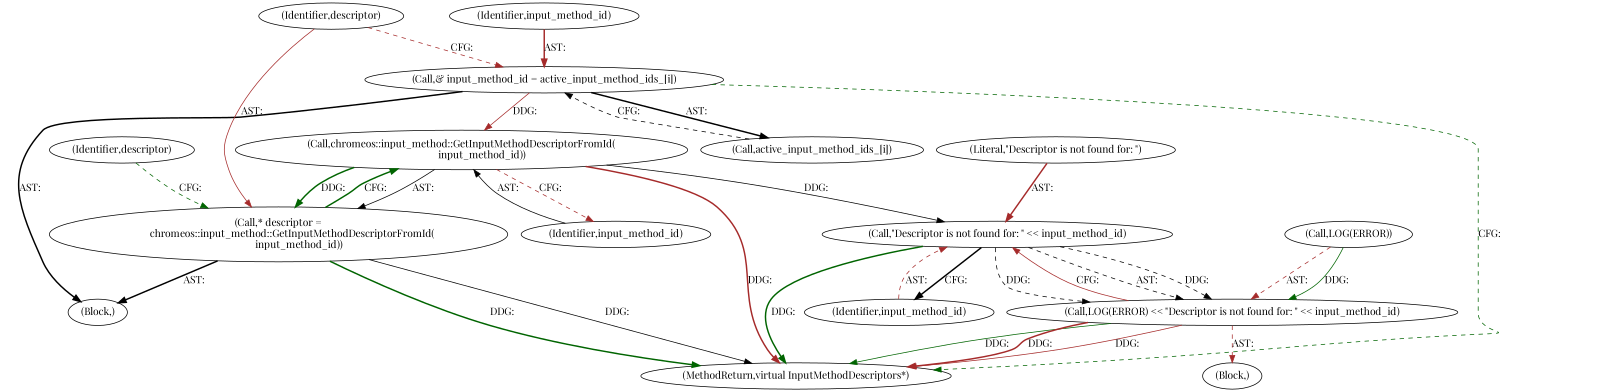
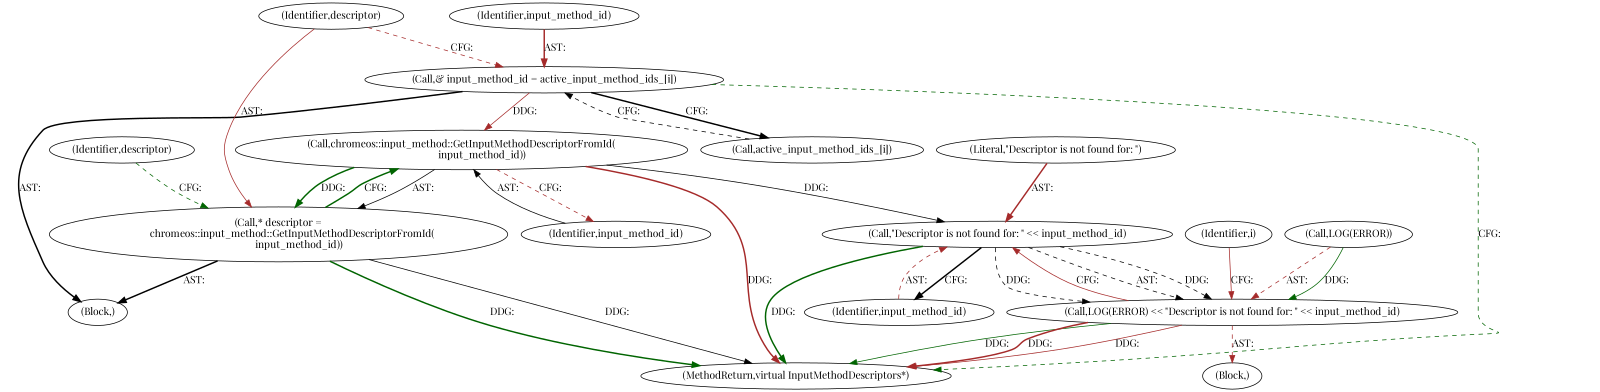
(698, 112) -> (698, 112)
none -> (1229, 234)
